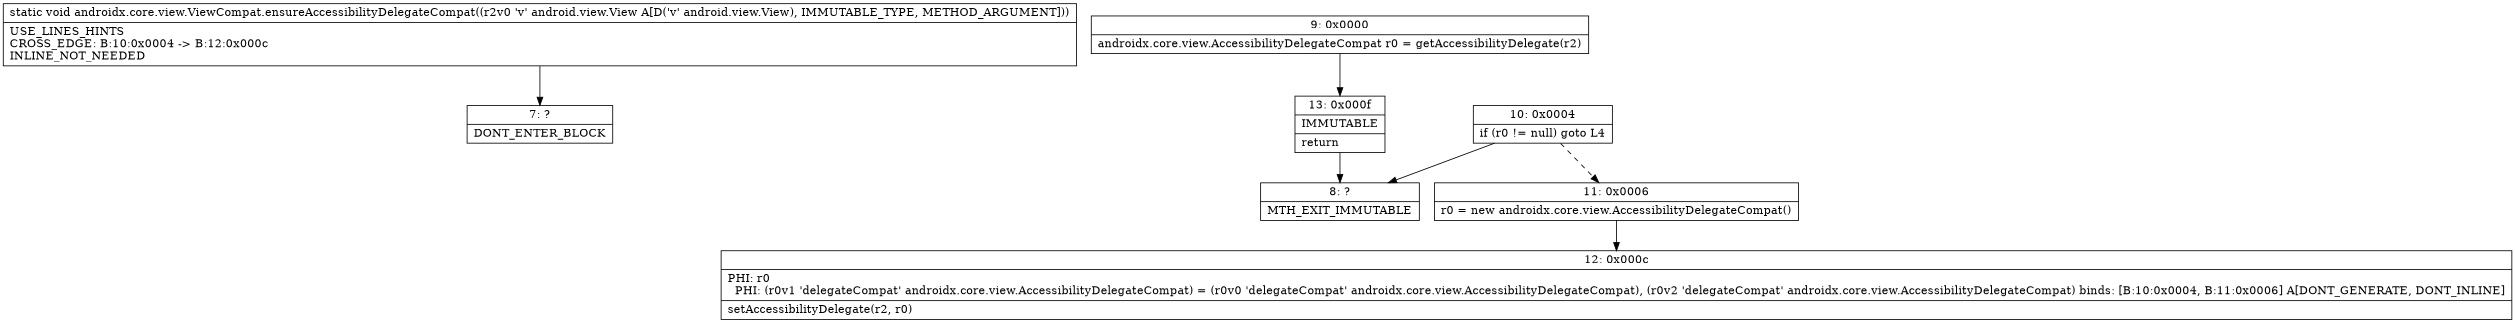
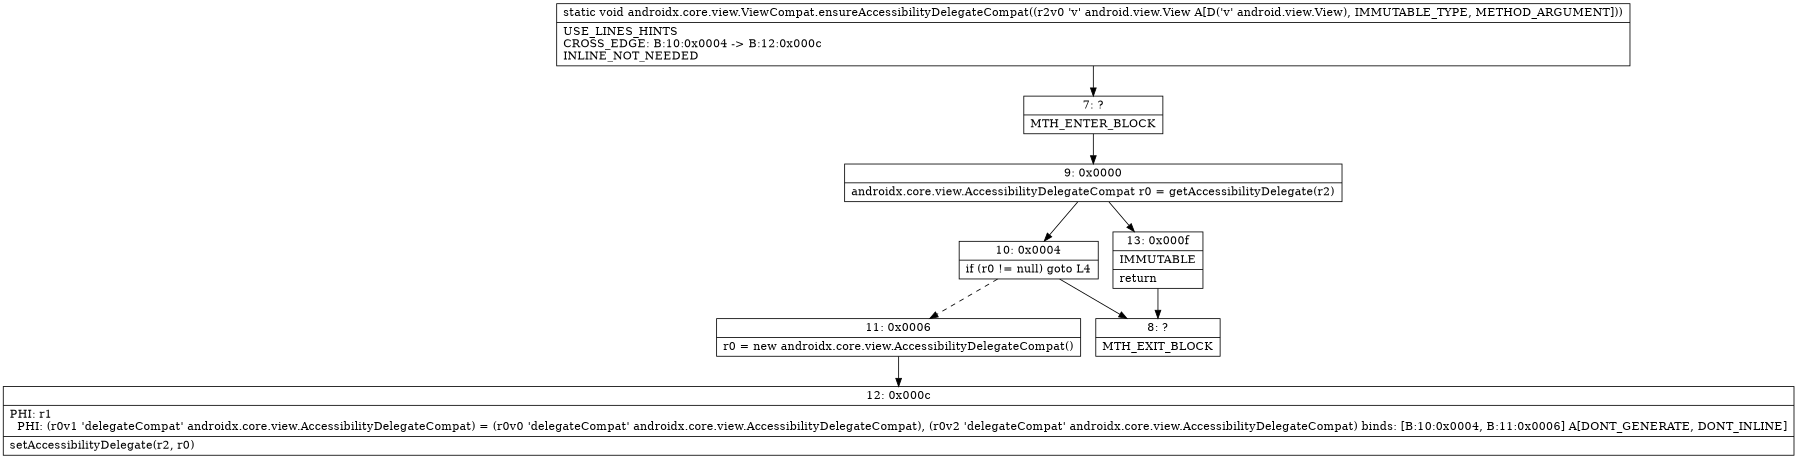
(540, 133) -> (1093, 124)
none -> (1093, 145)
(1340, 211) -> (1158, 346)
none -> (1064, 218)
(751, 279) -> (33, 414)
